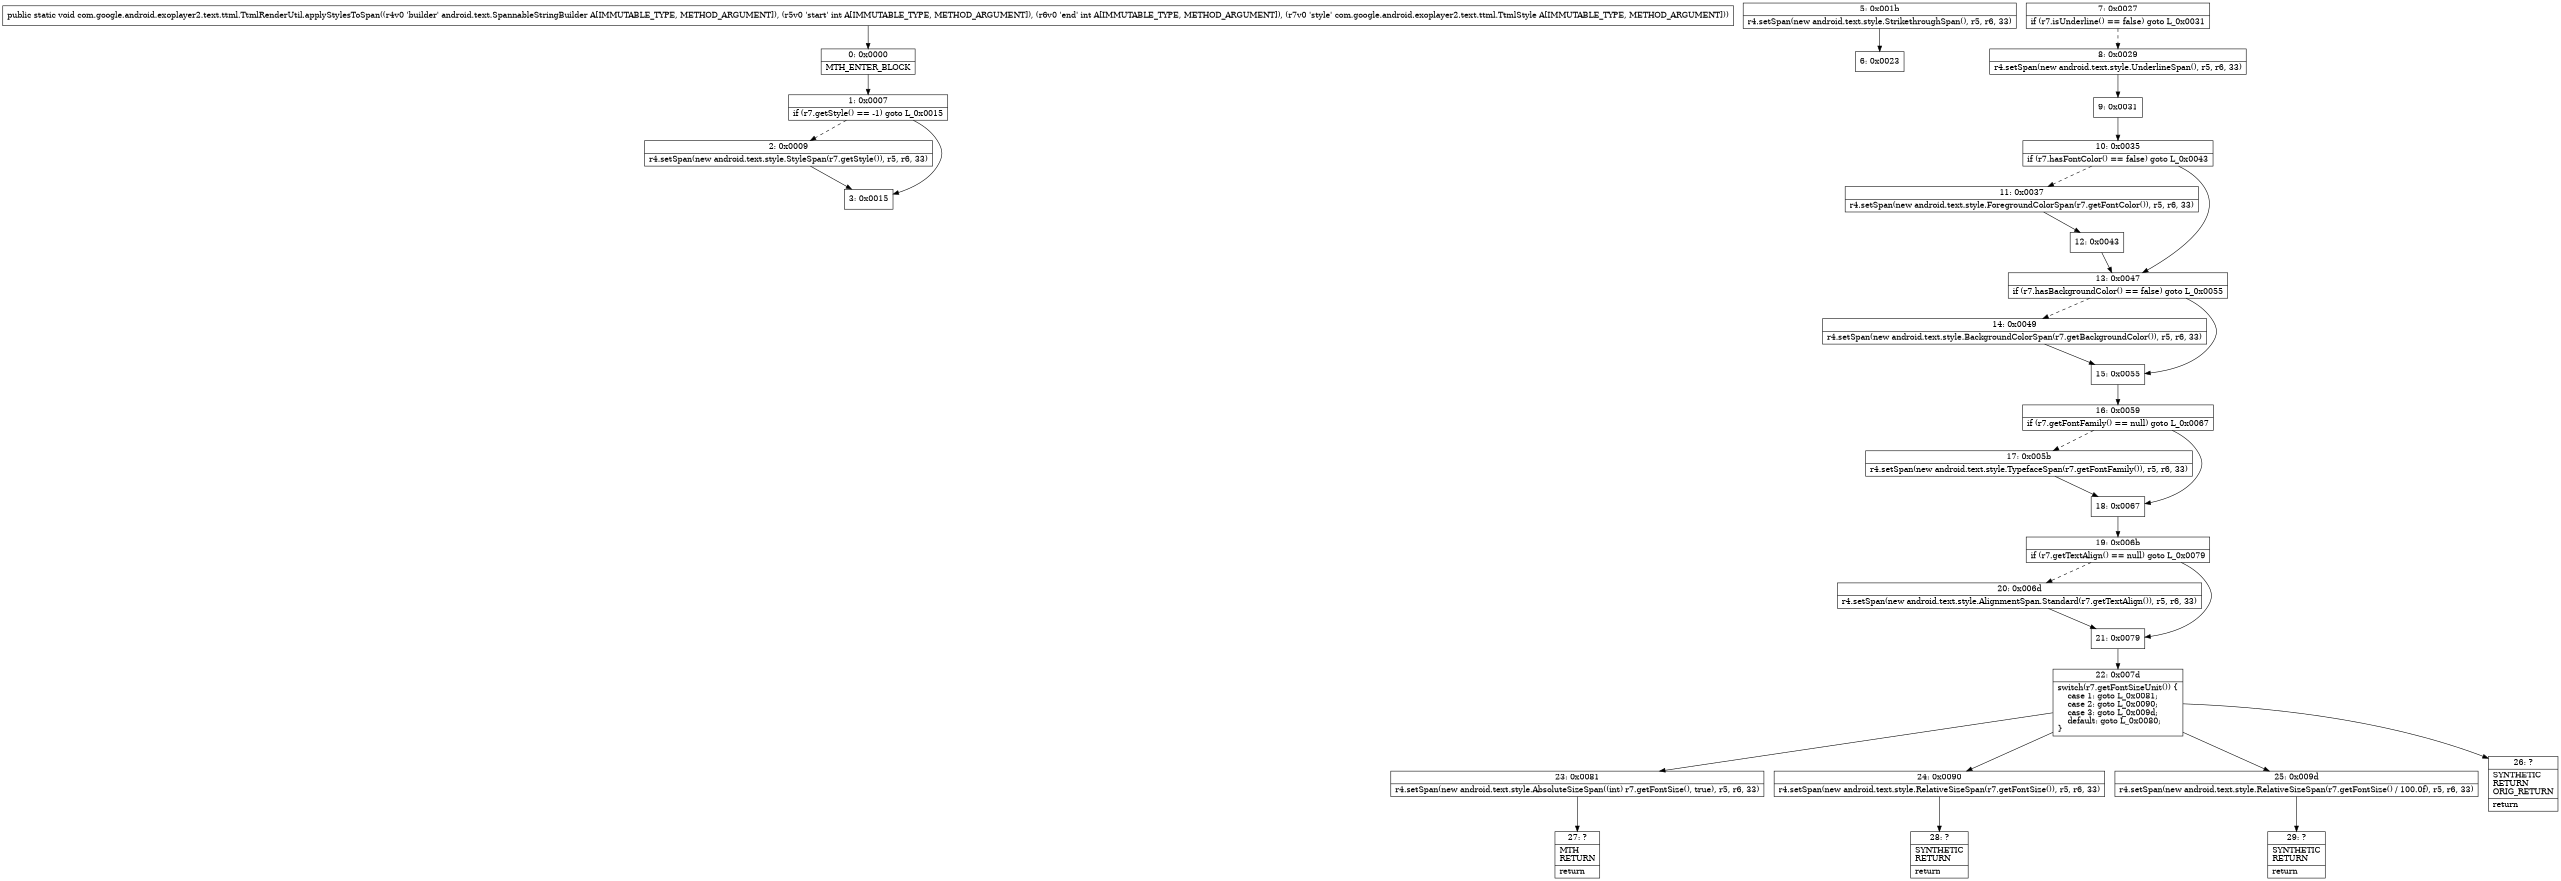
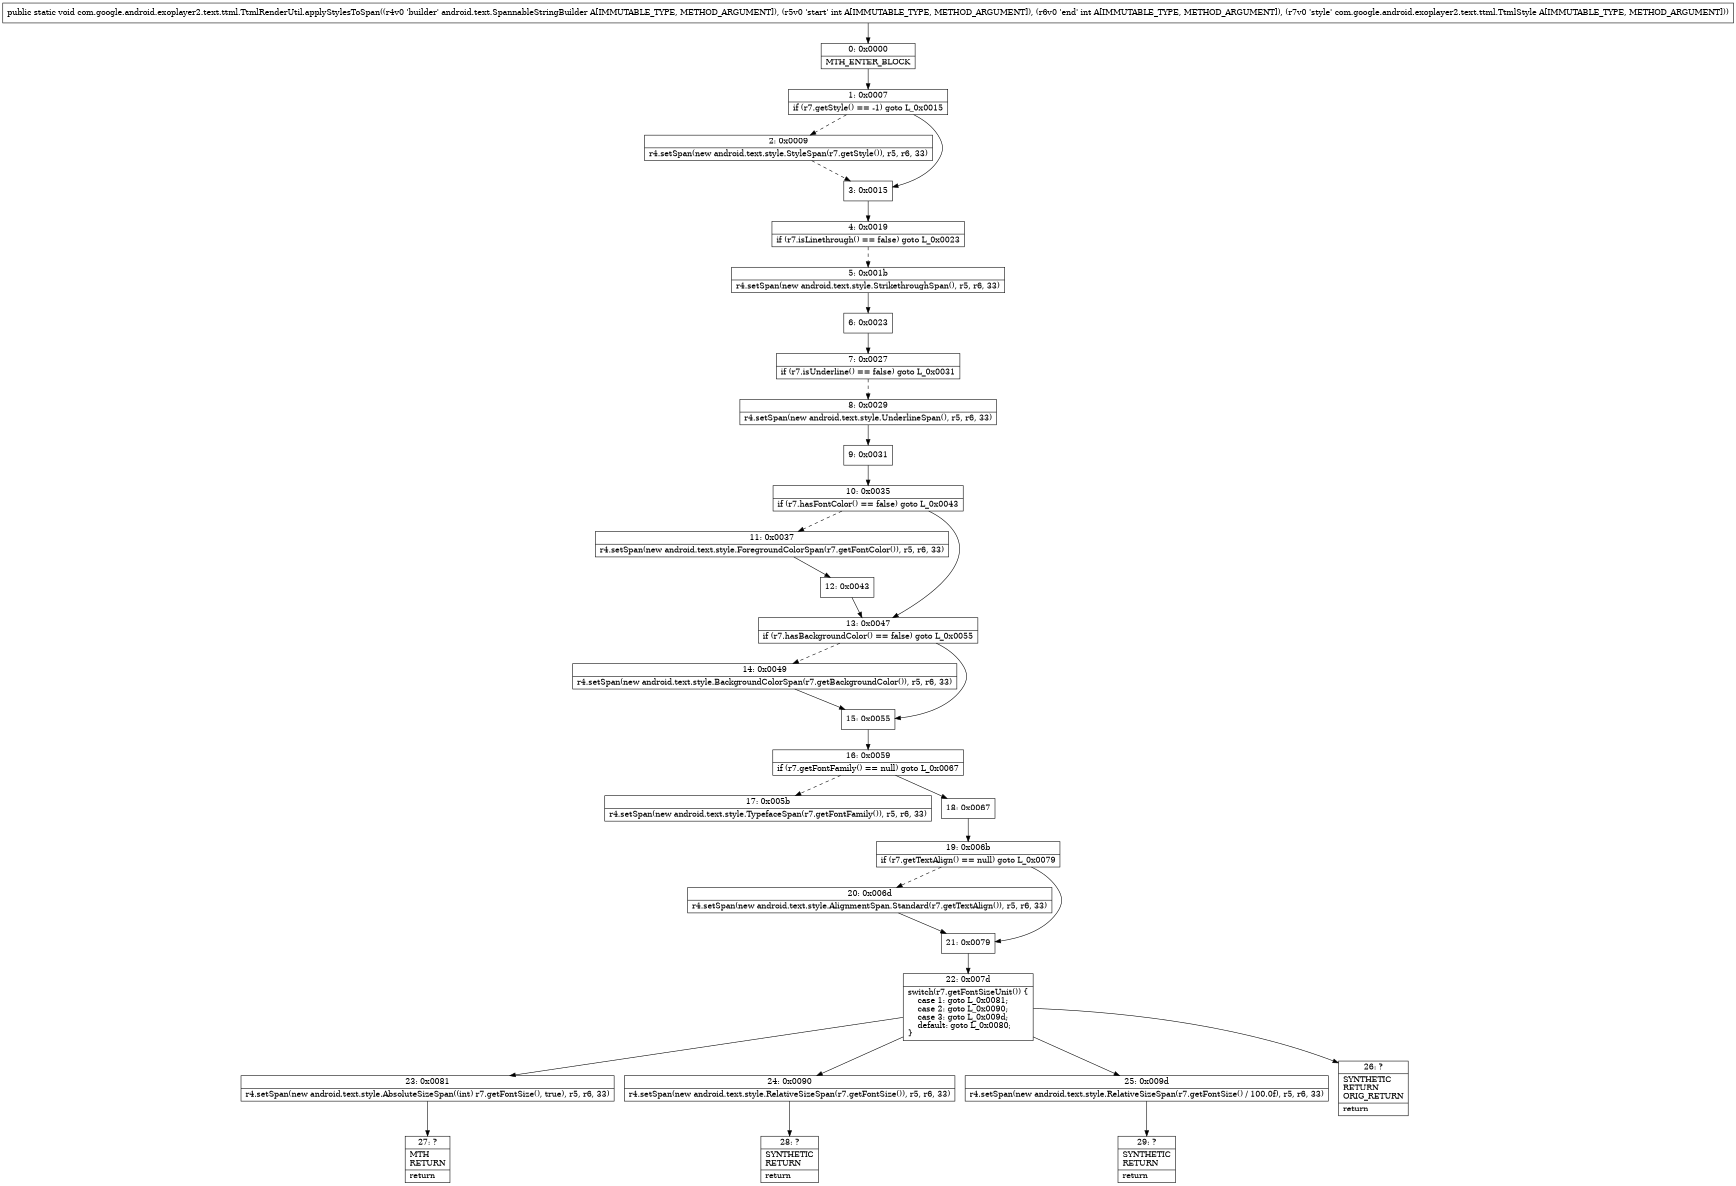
(829, 176) -> (829, 170)
none -> (868, 234)
none -> (868, 341)
(2074, 485) -> none
